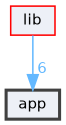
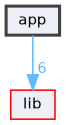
(33, 55) -> (33, 55)
